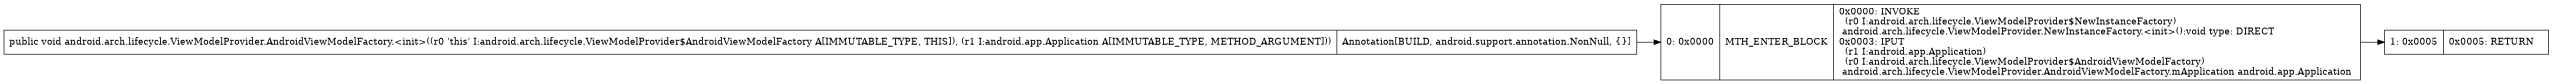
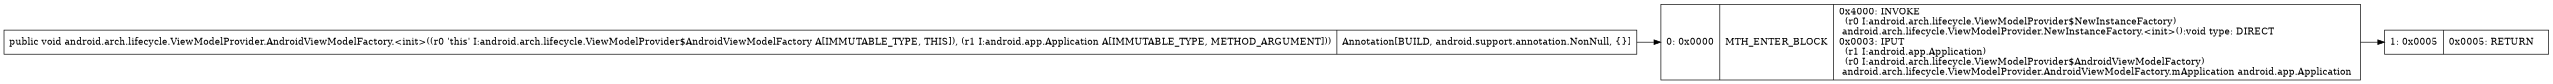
(1883, 12) -> (1883, 12)
